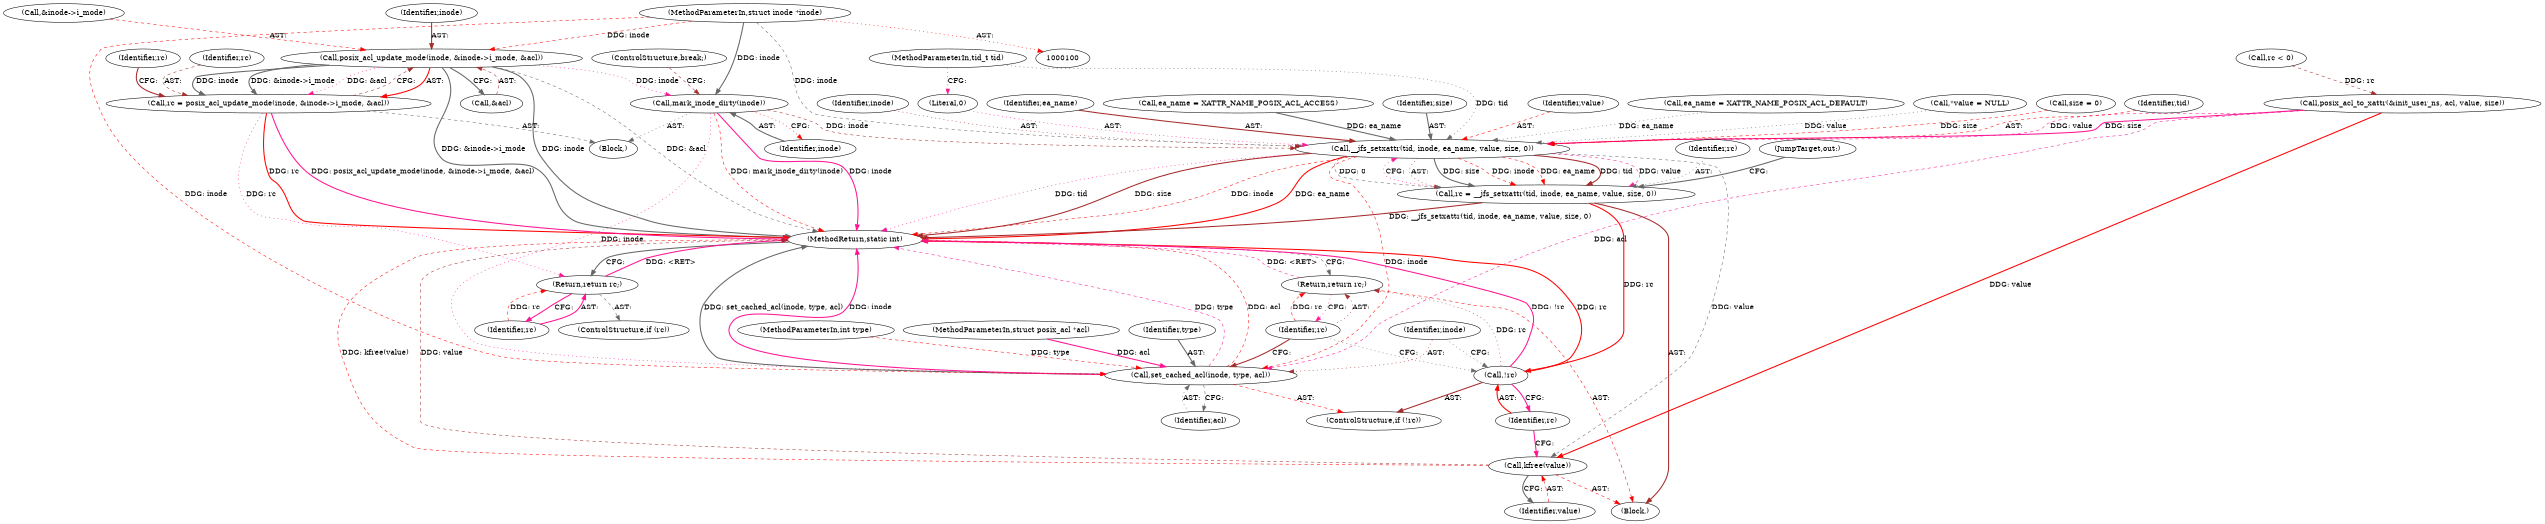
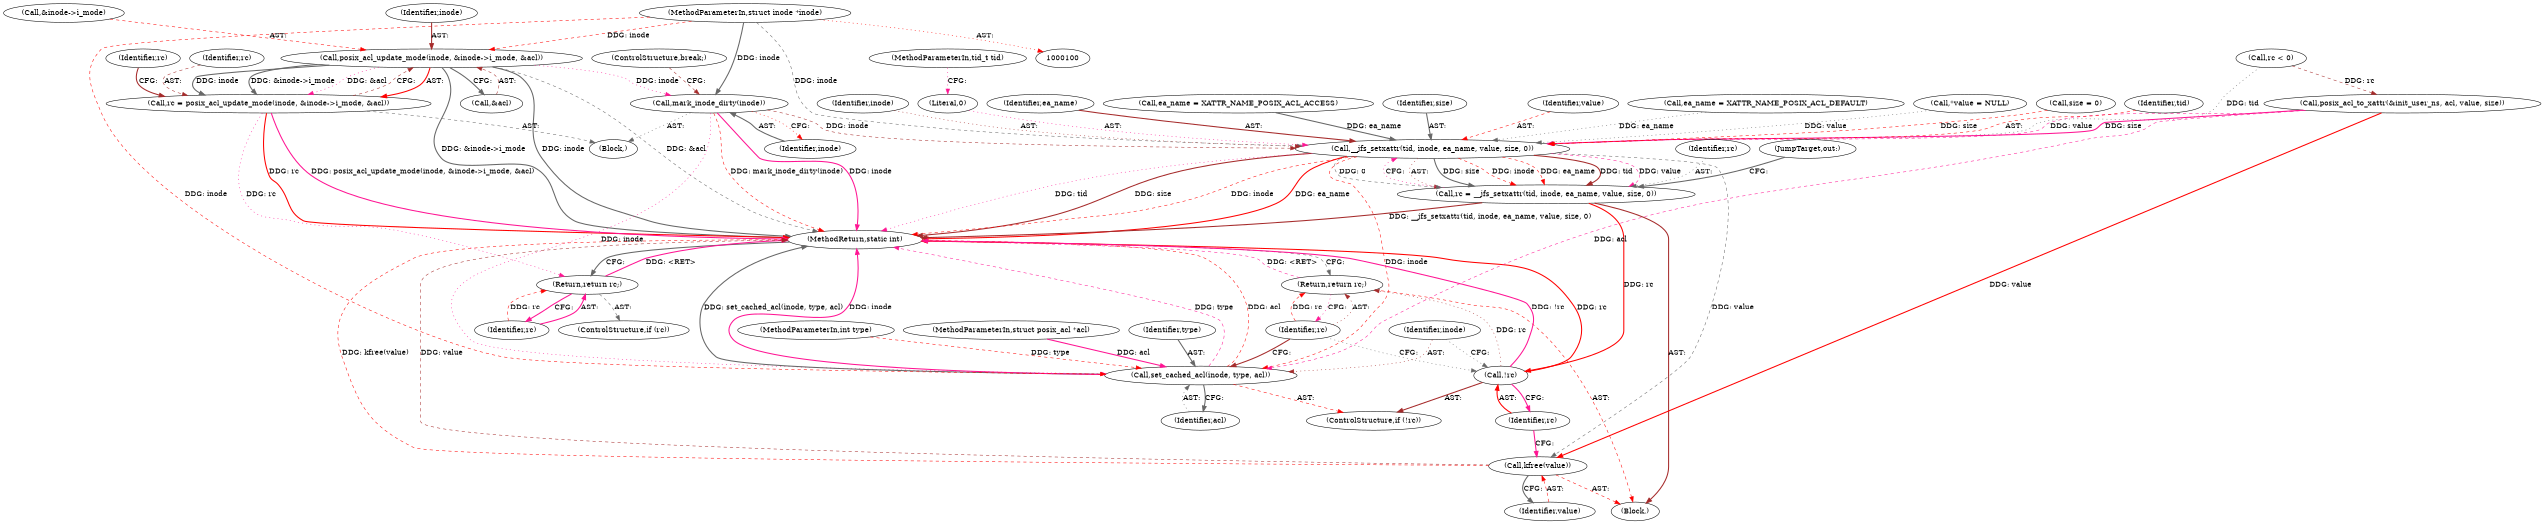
(1265, 69) -> (2042, 122)
(1205, 396) -> (1205, 396)
